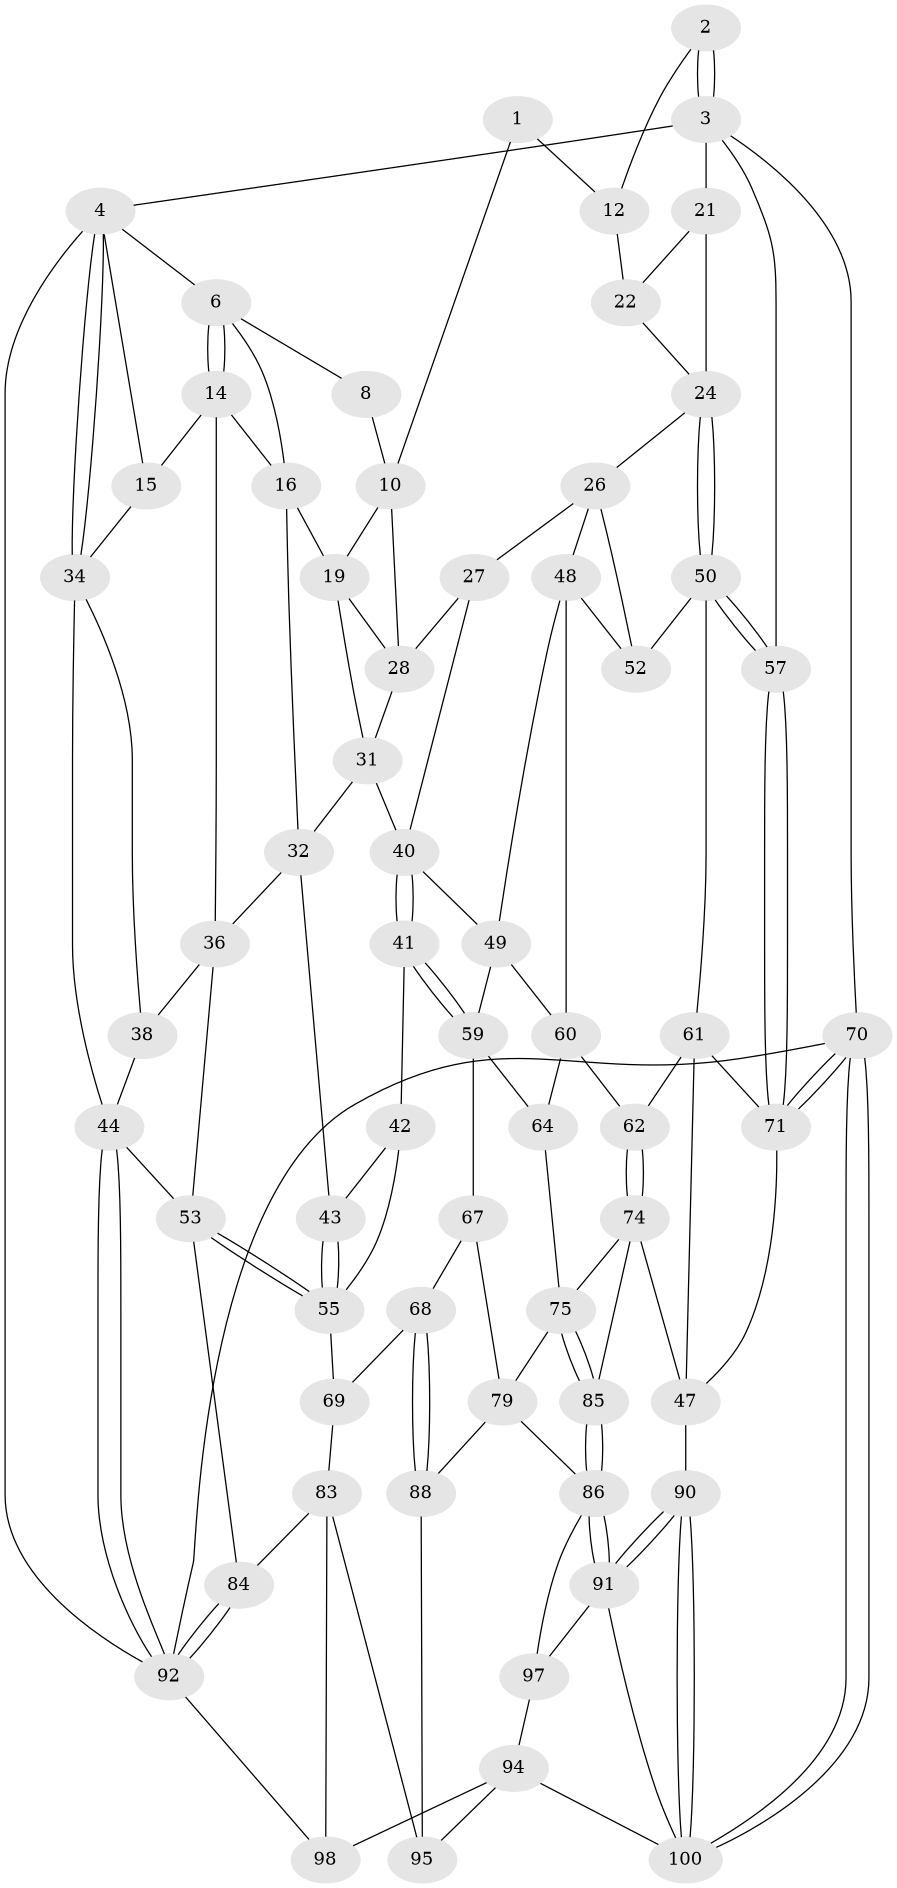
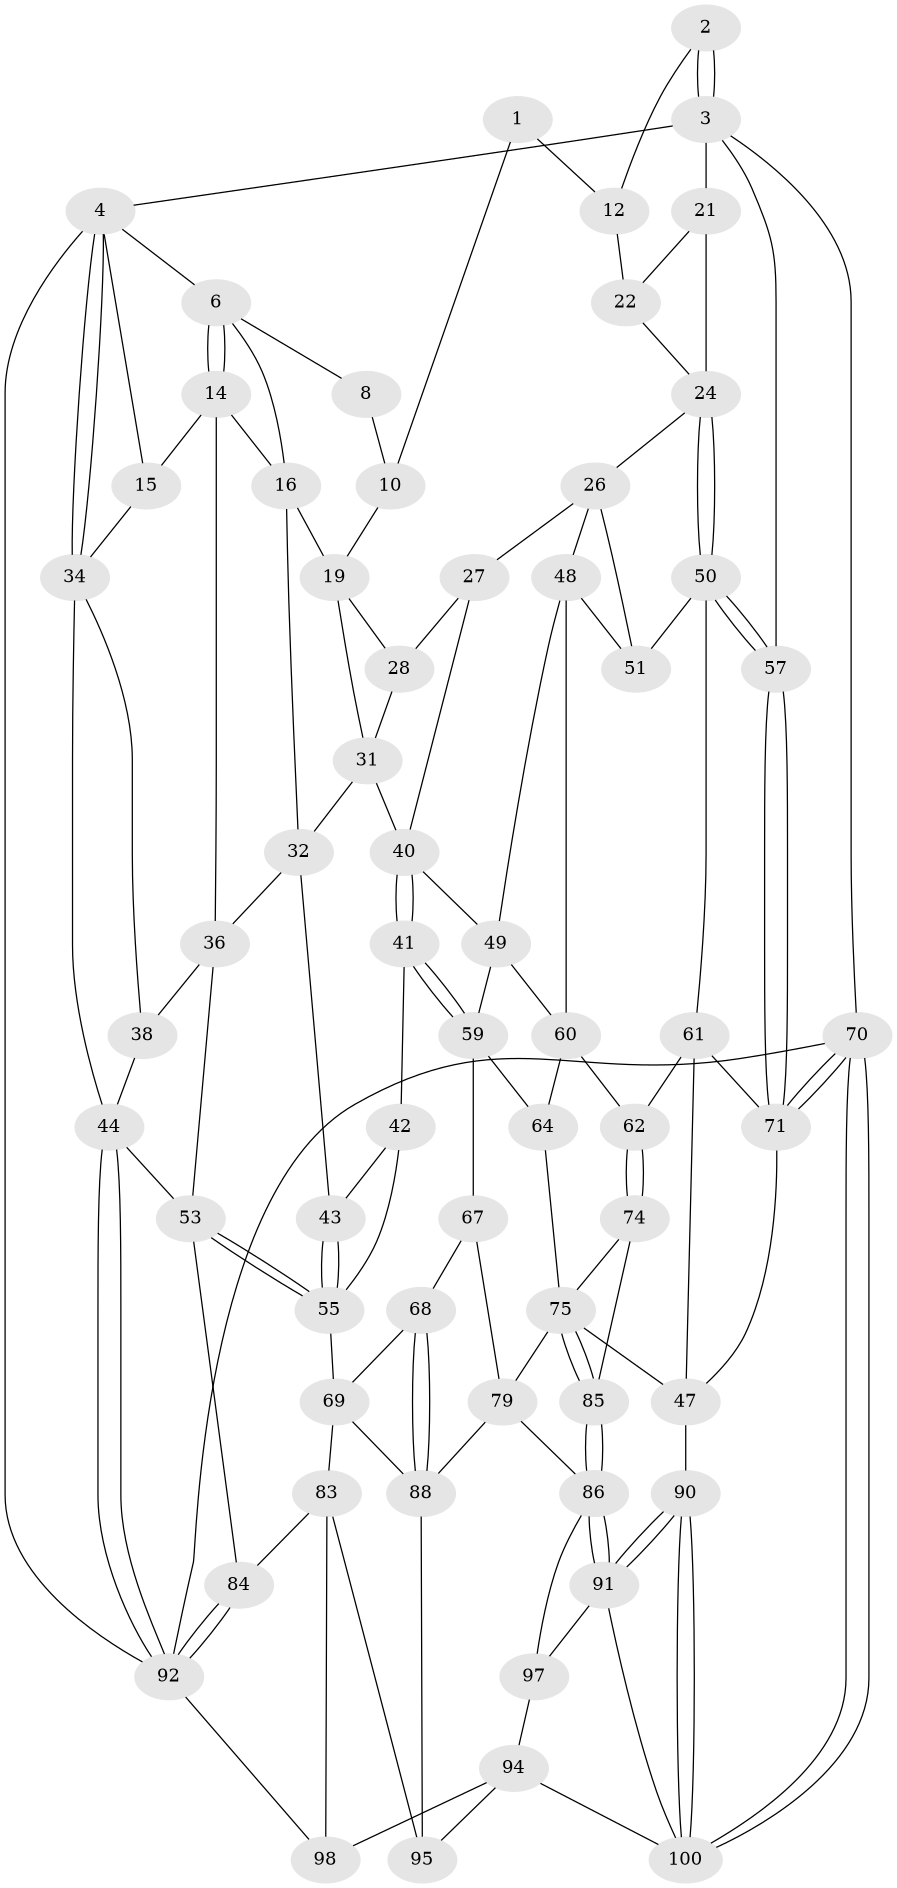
(395, 578) -> none
(636, 669) -> (636, 669)
(660, 1310) -> (623, 1356)
none -> (378, 1448)
